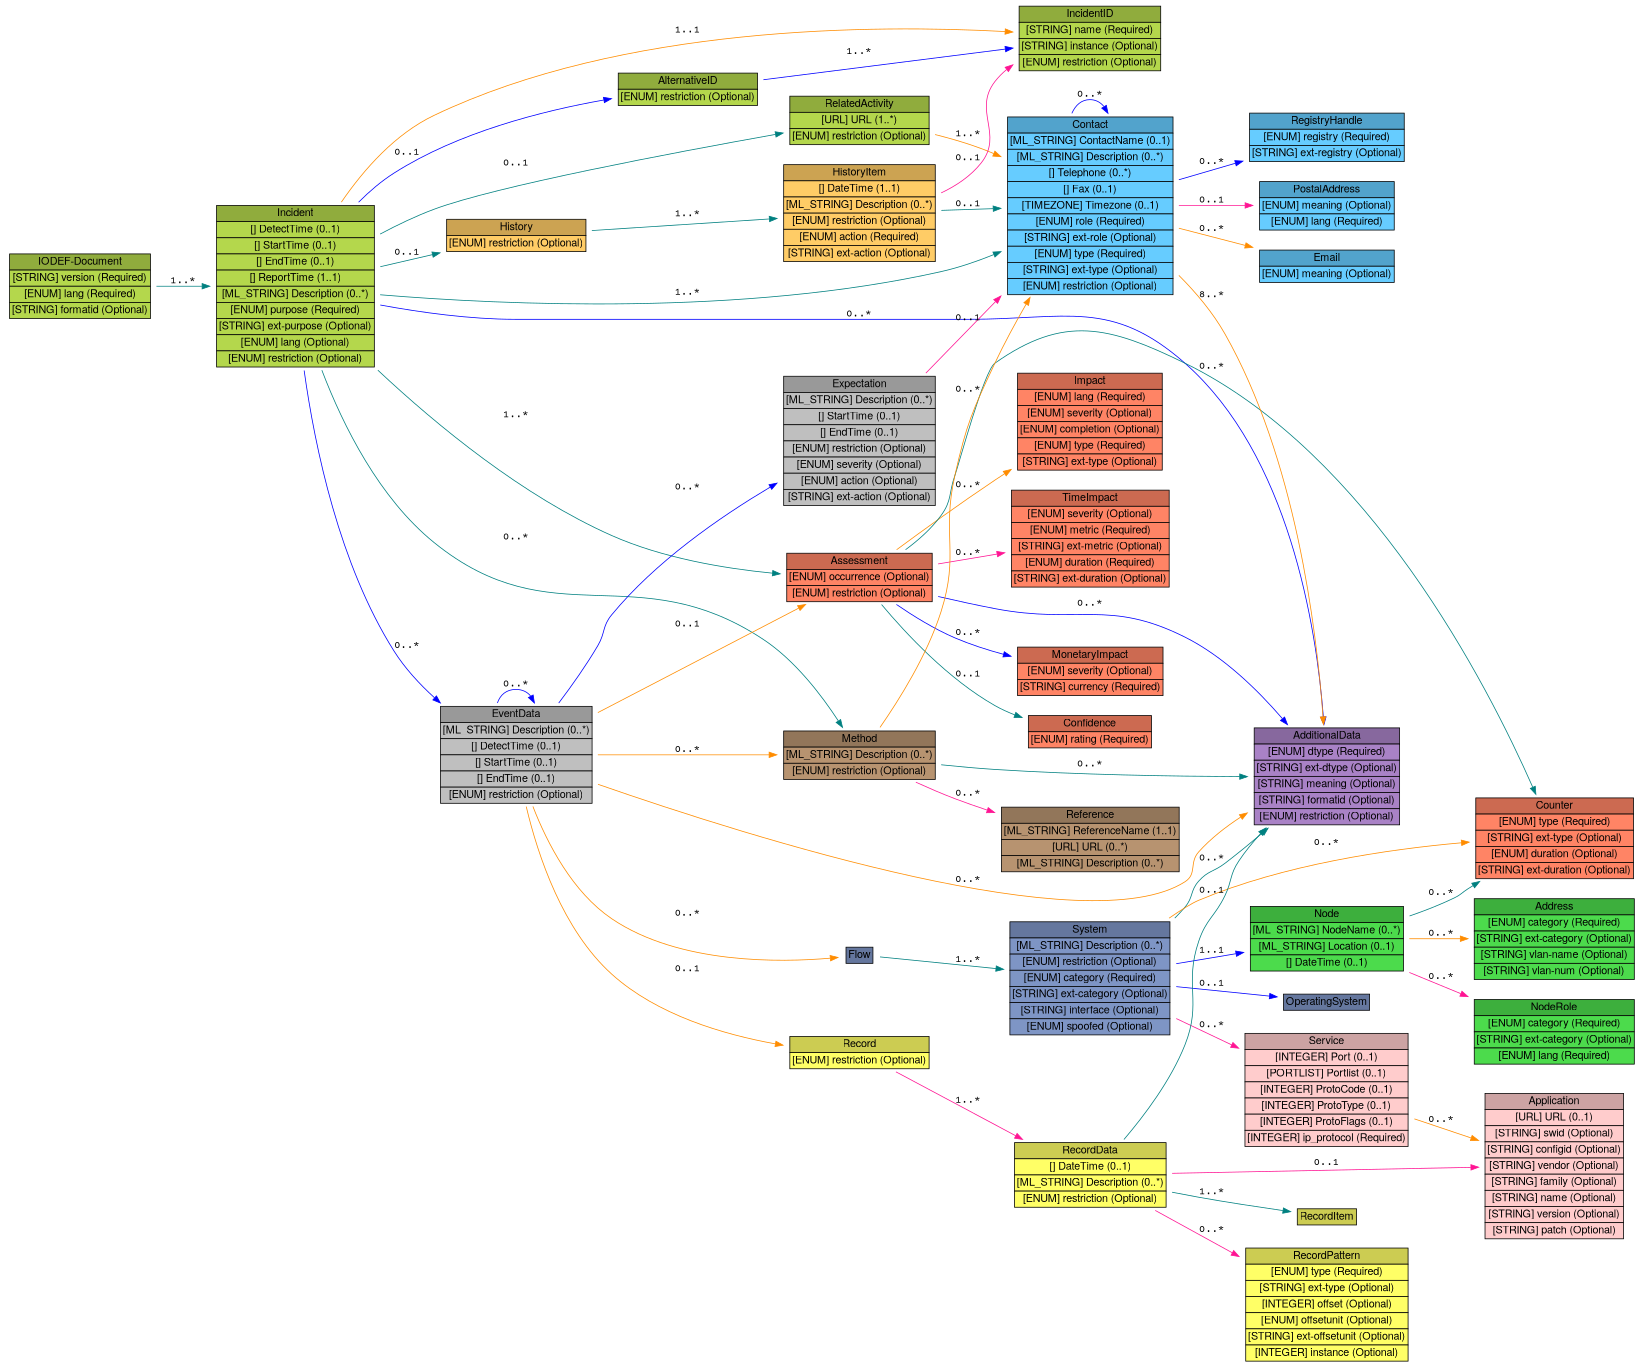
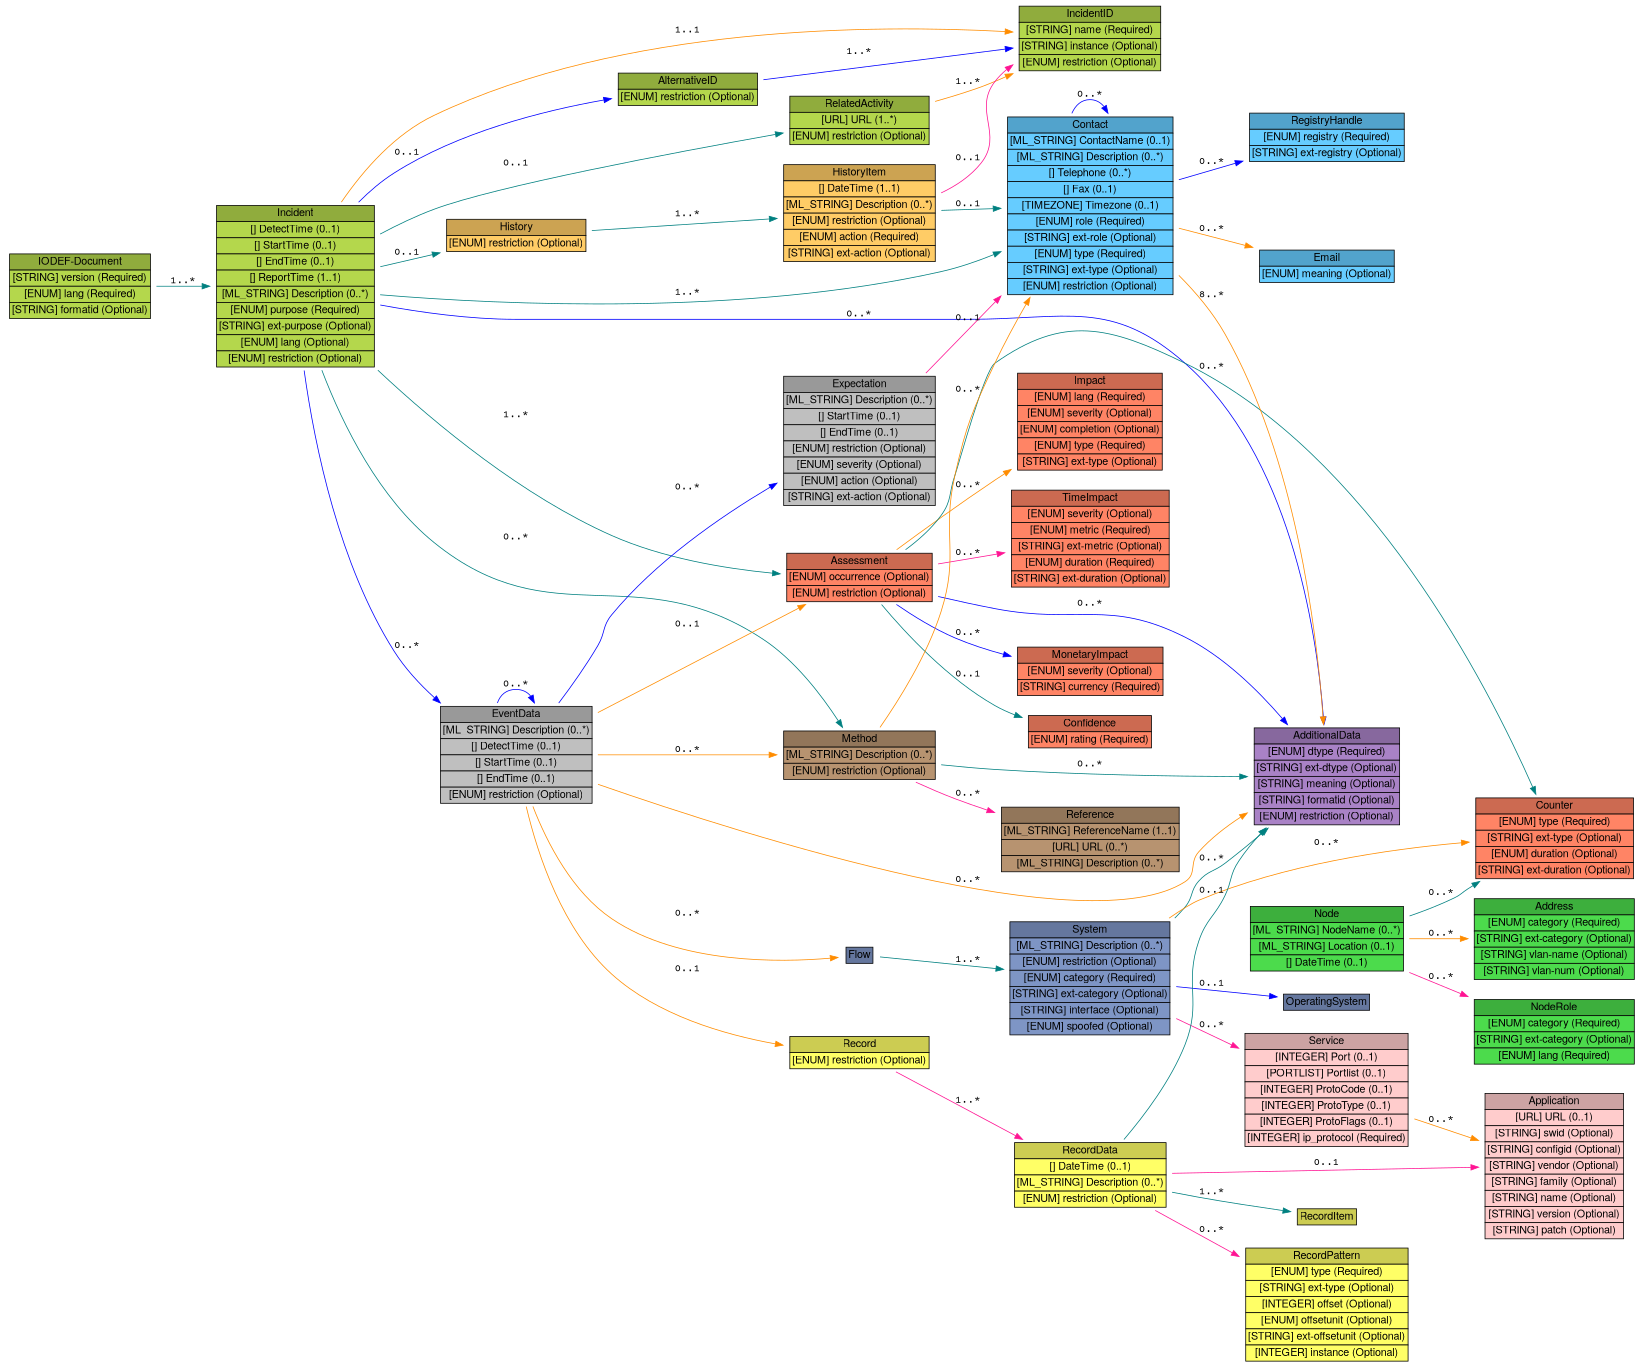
(965, 143) -> (971, 90)
(1327, 205) -> none
(1206, 959) -> none
